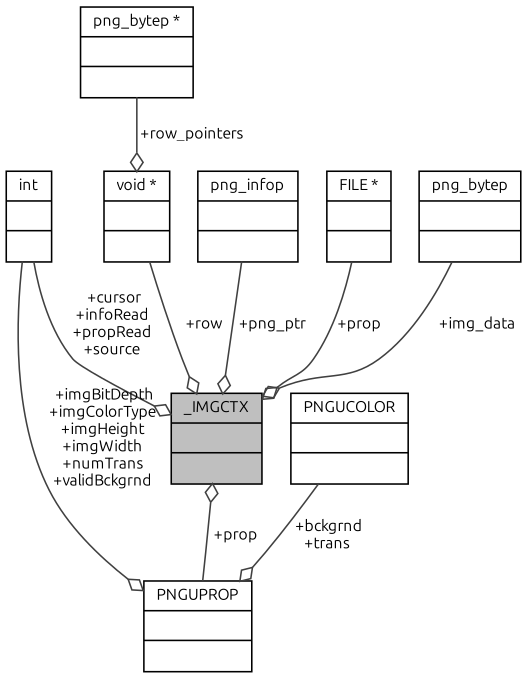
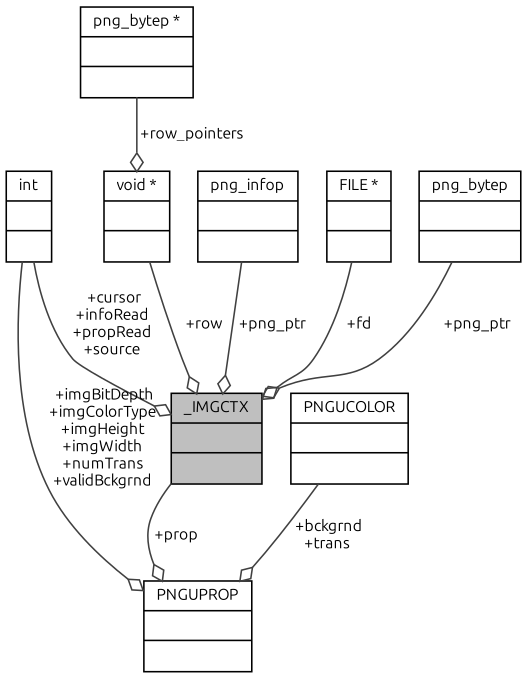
(358, 325) -> (358, 325)
(476, 325) -> (476, 325)
(207, 542) -> (150, 522)
